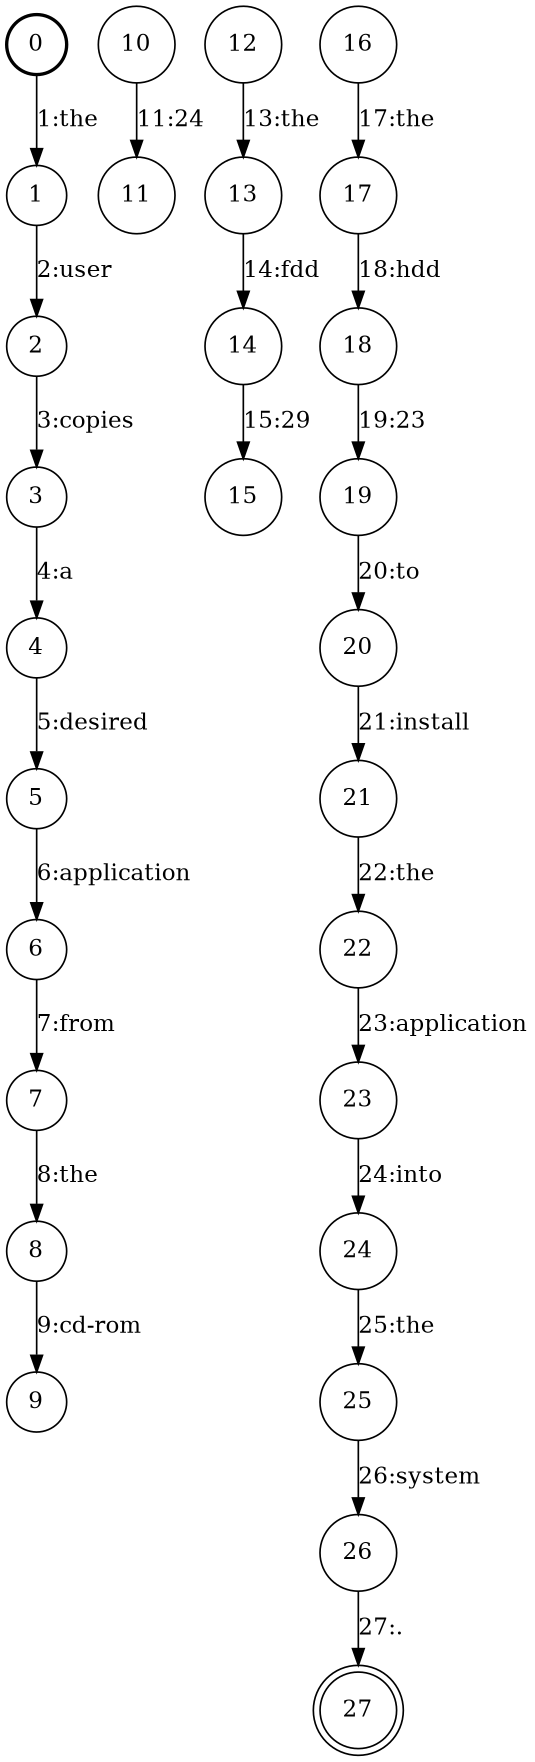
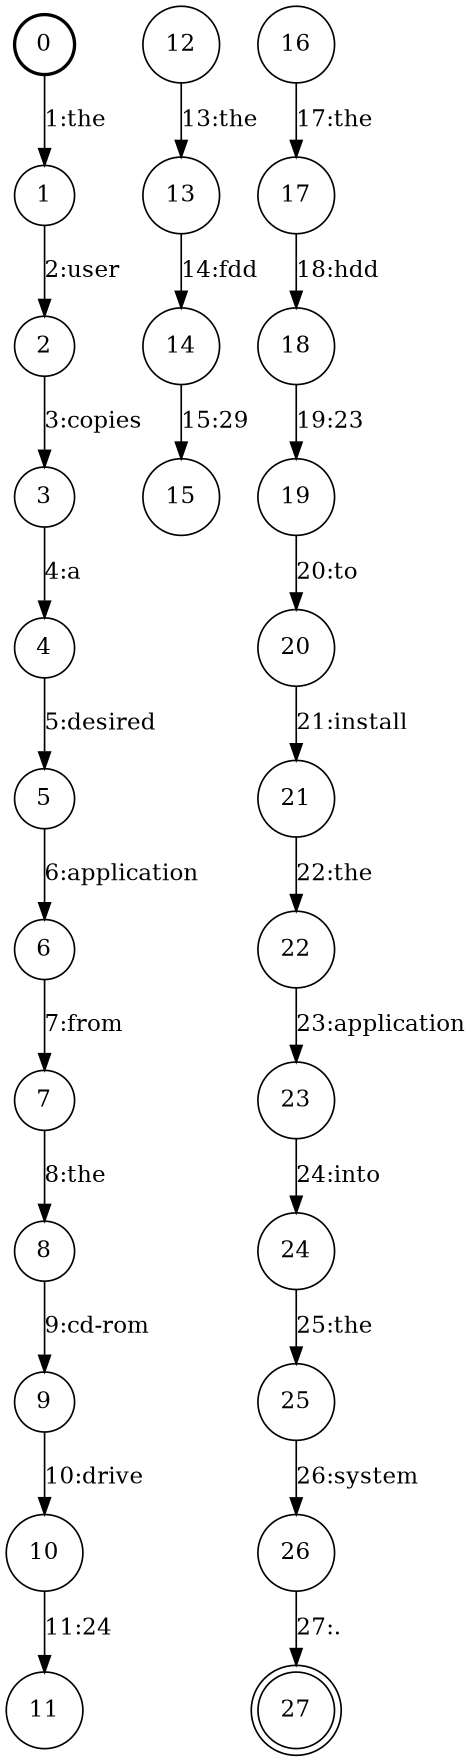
none -> (45, 1465)
